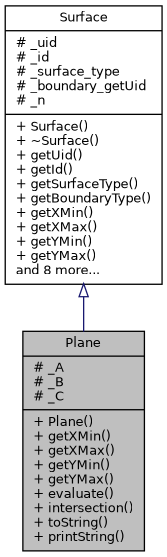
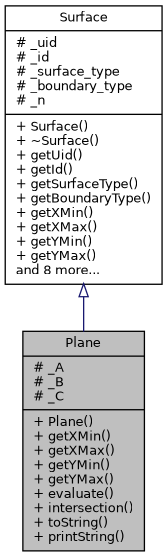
(81, 86) -> (74, 86)
